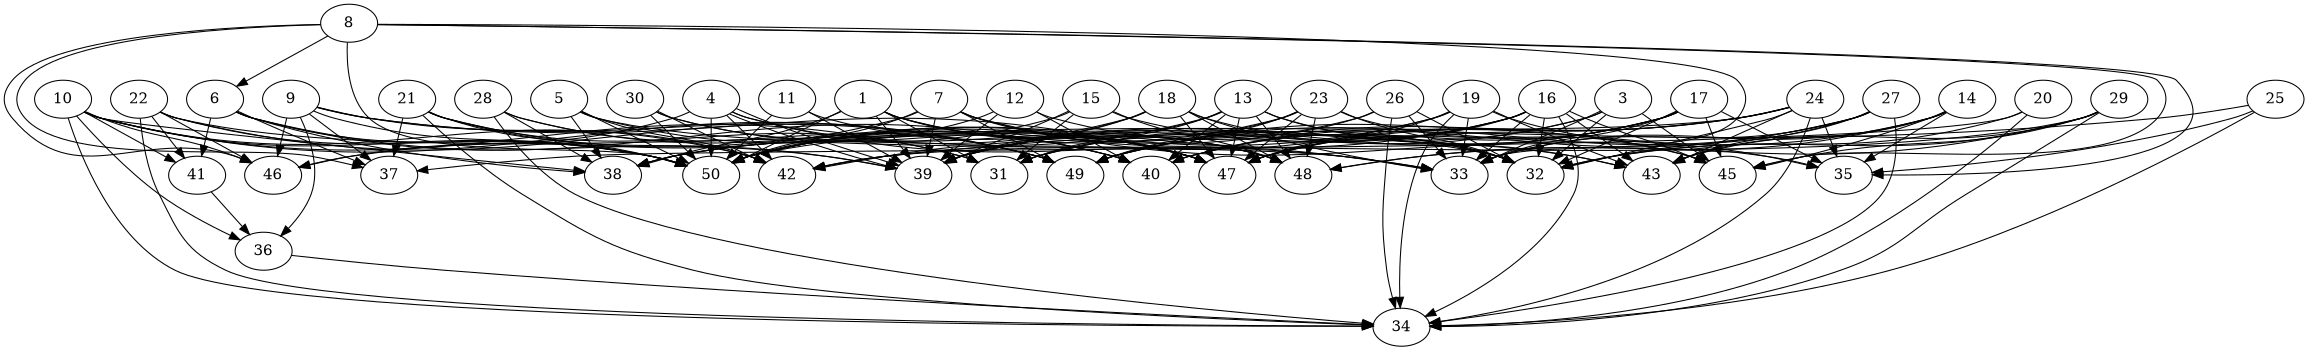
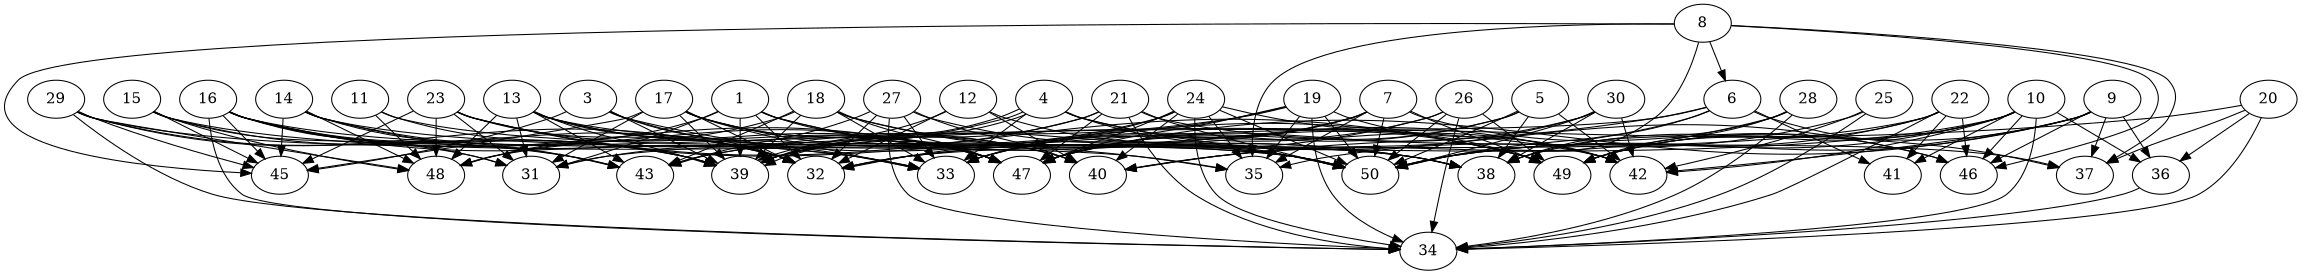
(1579, 55) -> none
none -> (1556, 135)
(227, 209) -> (2219, 134)
